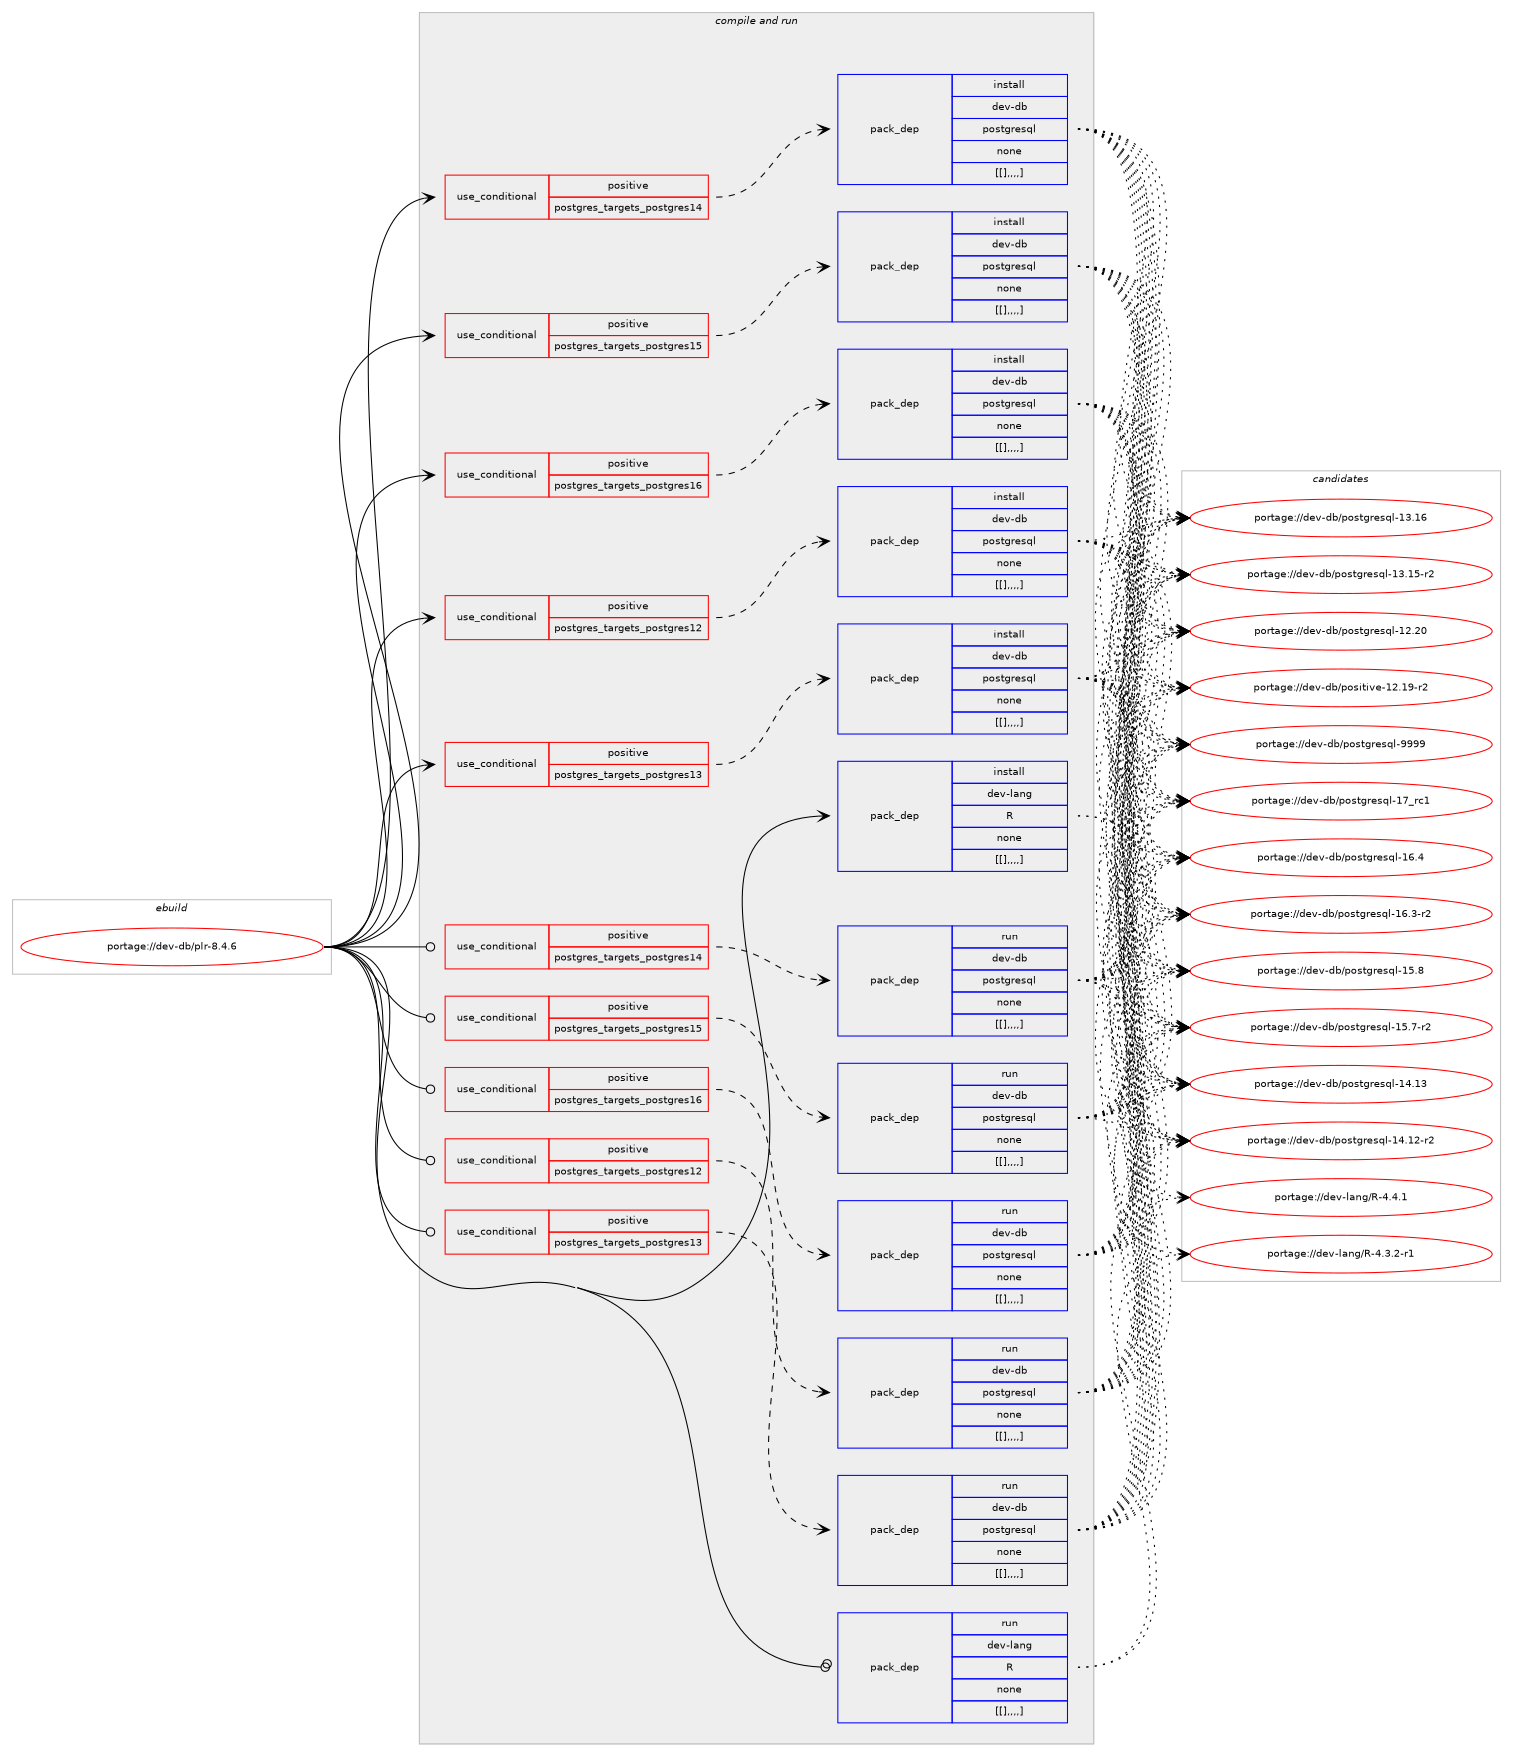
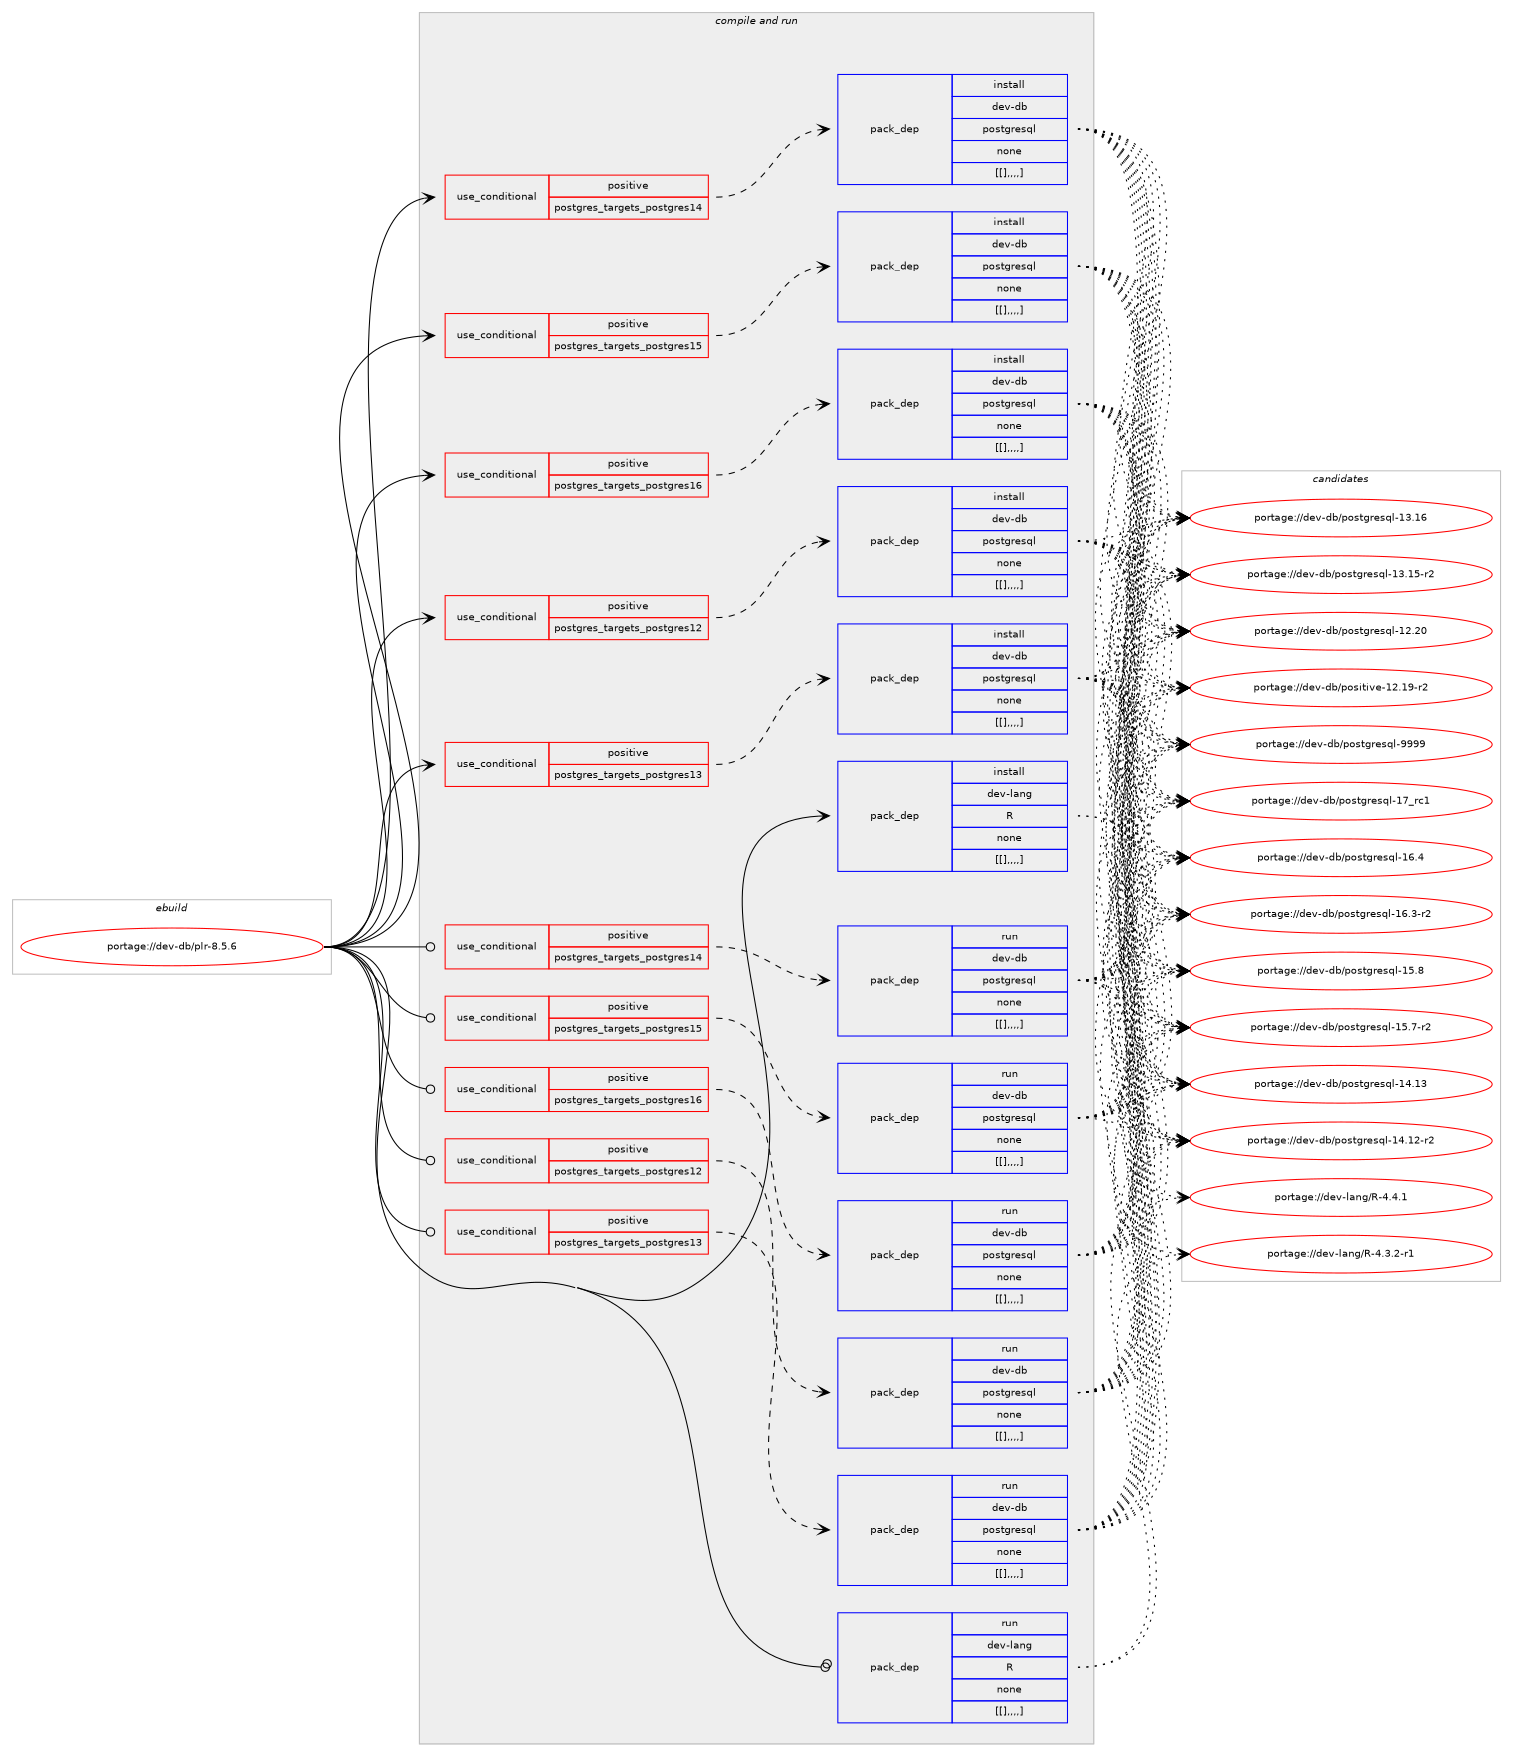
(172, 947) -> (172, 947)
